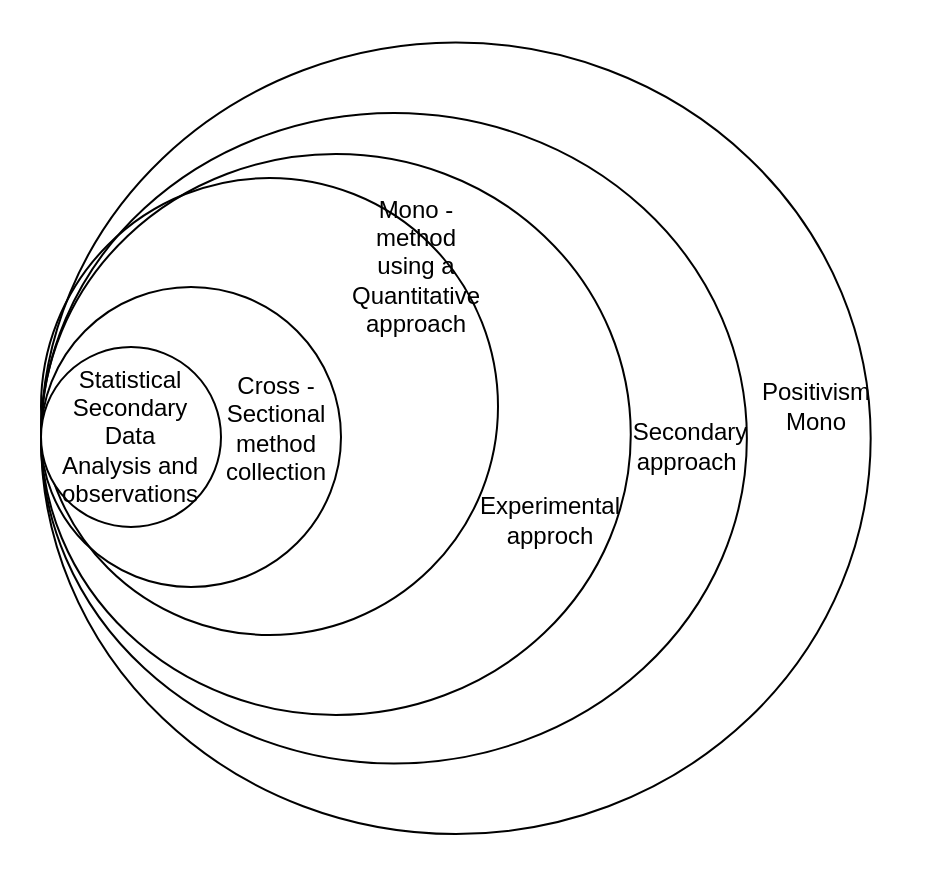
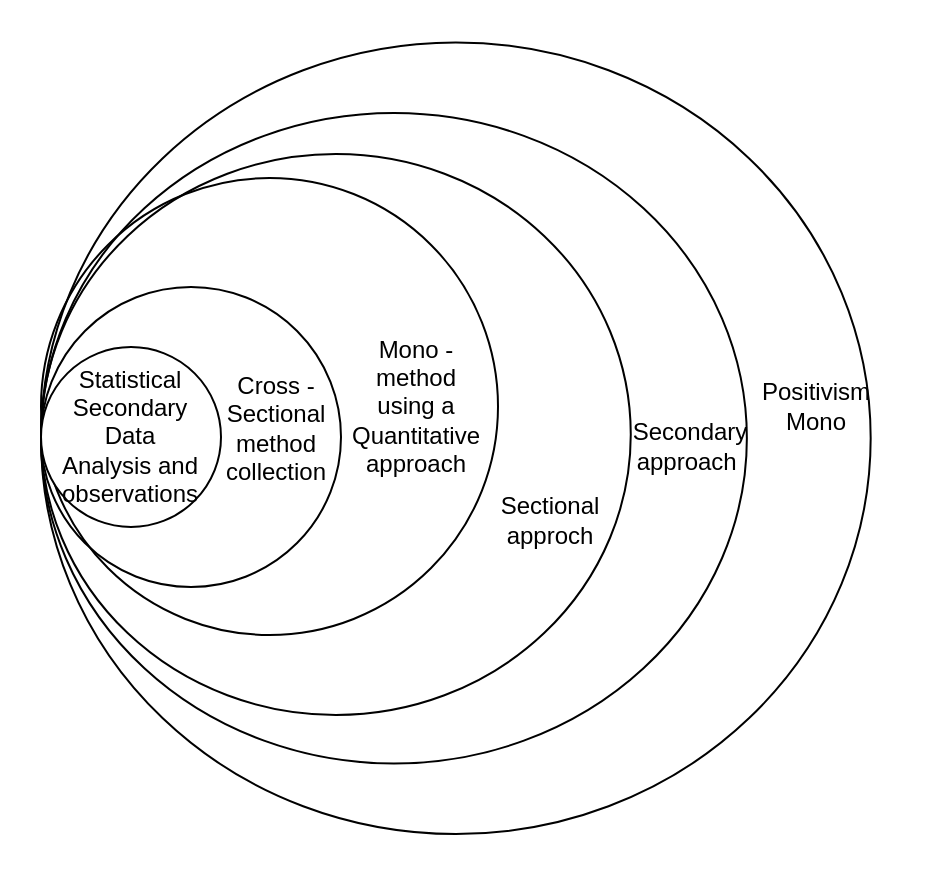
(417, 267) -> (417, 407)
(551, 521) -> (551, 521)
